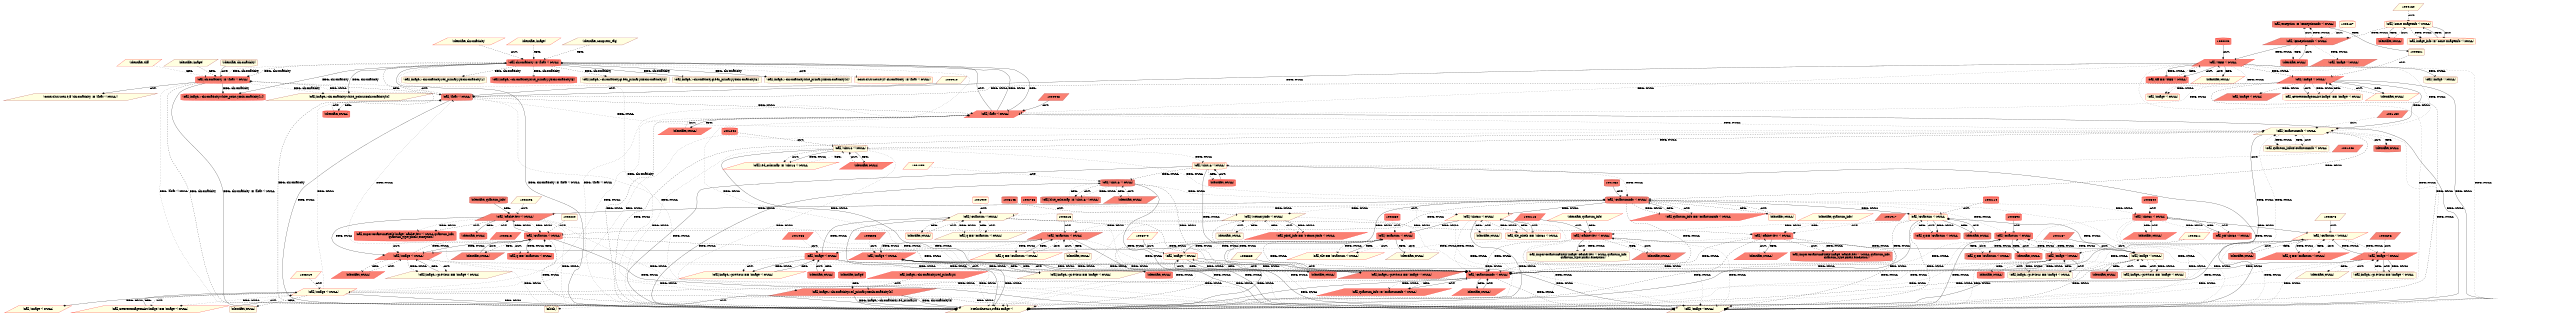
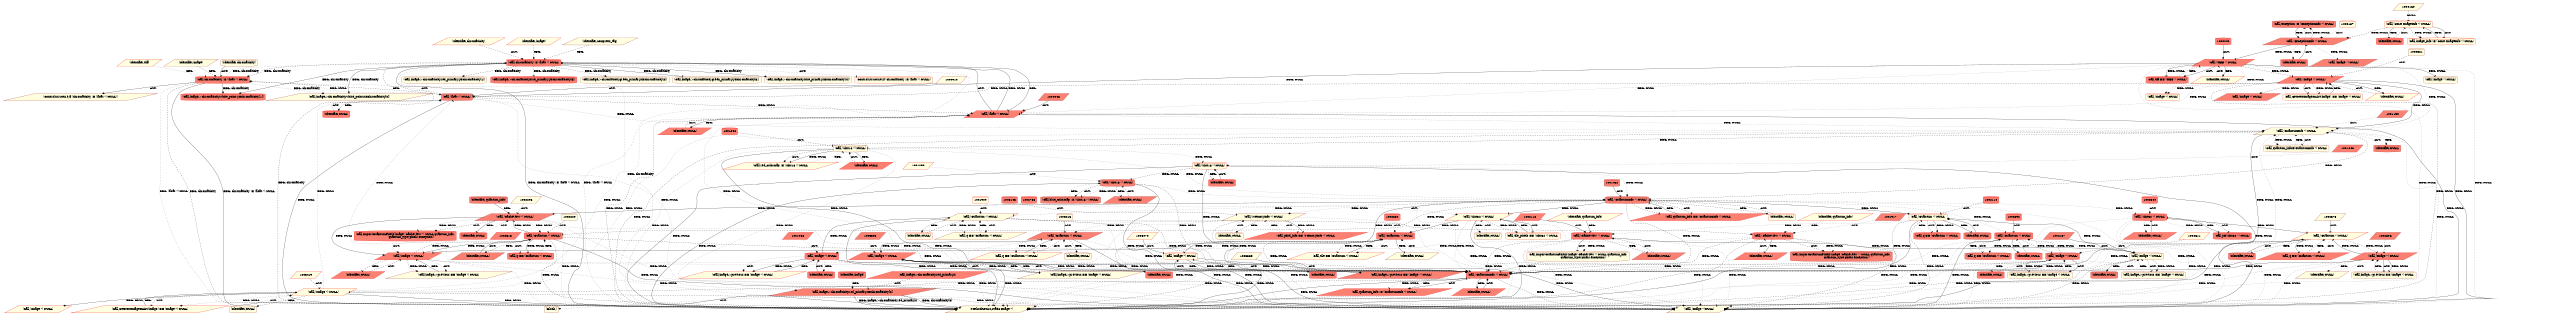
(2412, 16) -> (2412, 16)
(2366, 42) -> (2295, 32)
